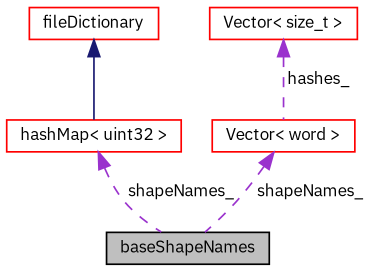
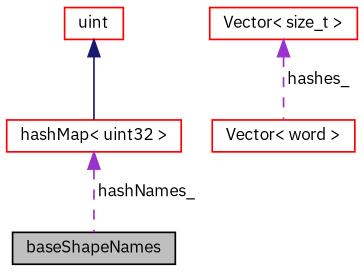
(94, 23) -> (94, 23)
(180, 192) -> (145, 192)
(237, 201) -> none
